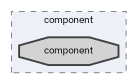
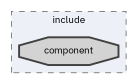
(69, 21) -> (69, 21)
